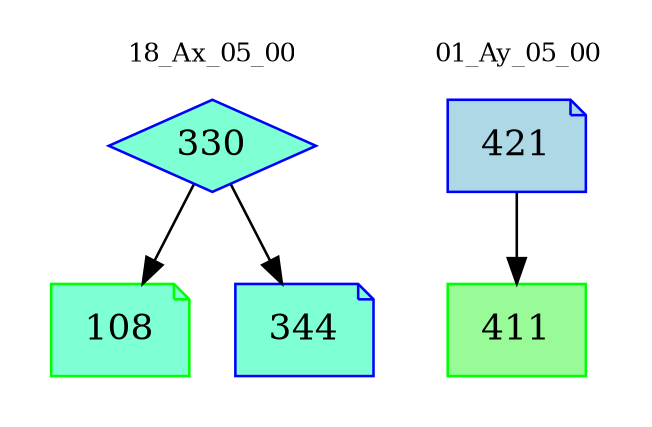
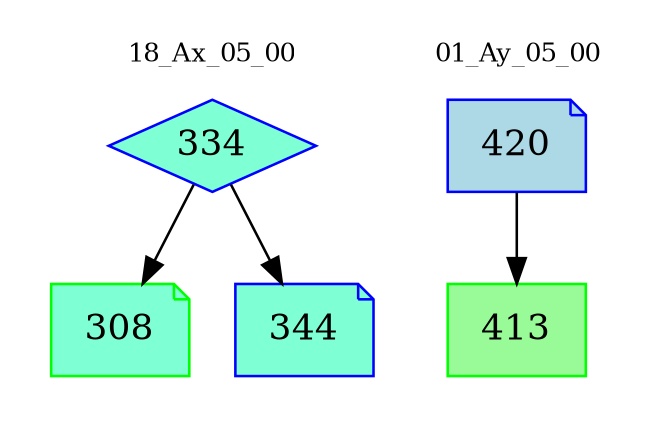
(212, 146) -> (212, 146)
(517, 146) -> (517, 146)
(120, 330) -> (120, 330)
(517, 330) -> (517, 330)
